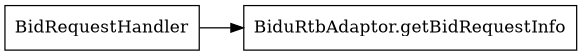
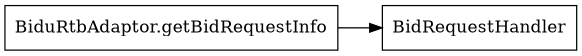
(215, 28) -> (354, 28)
